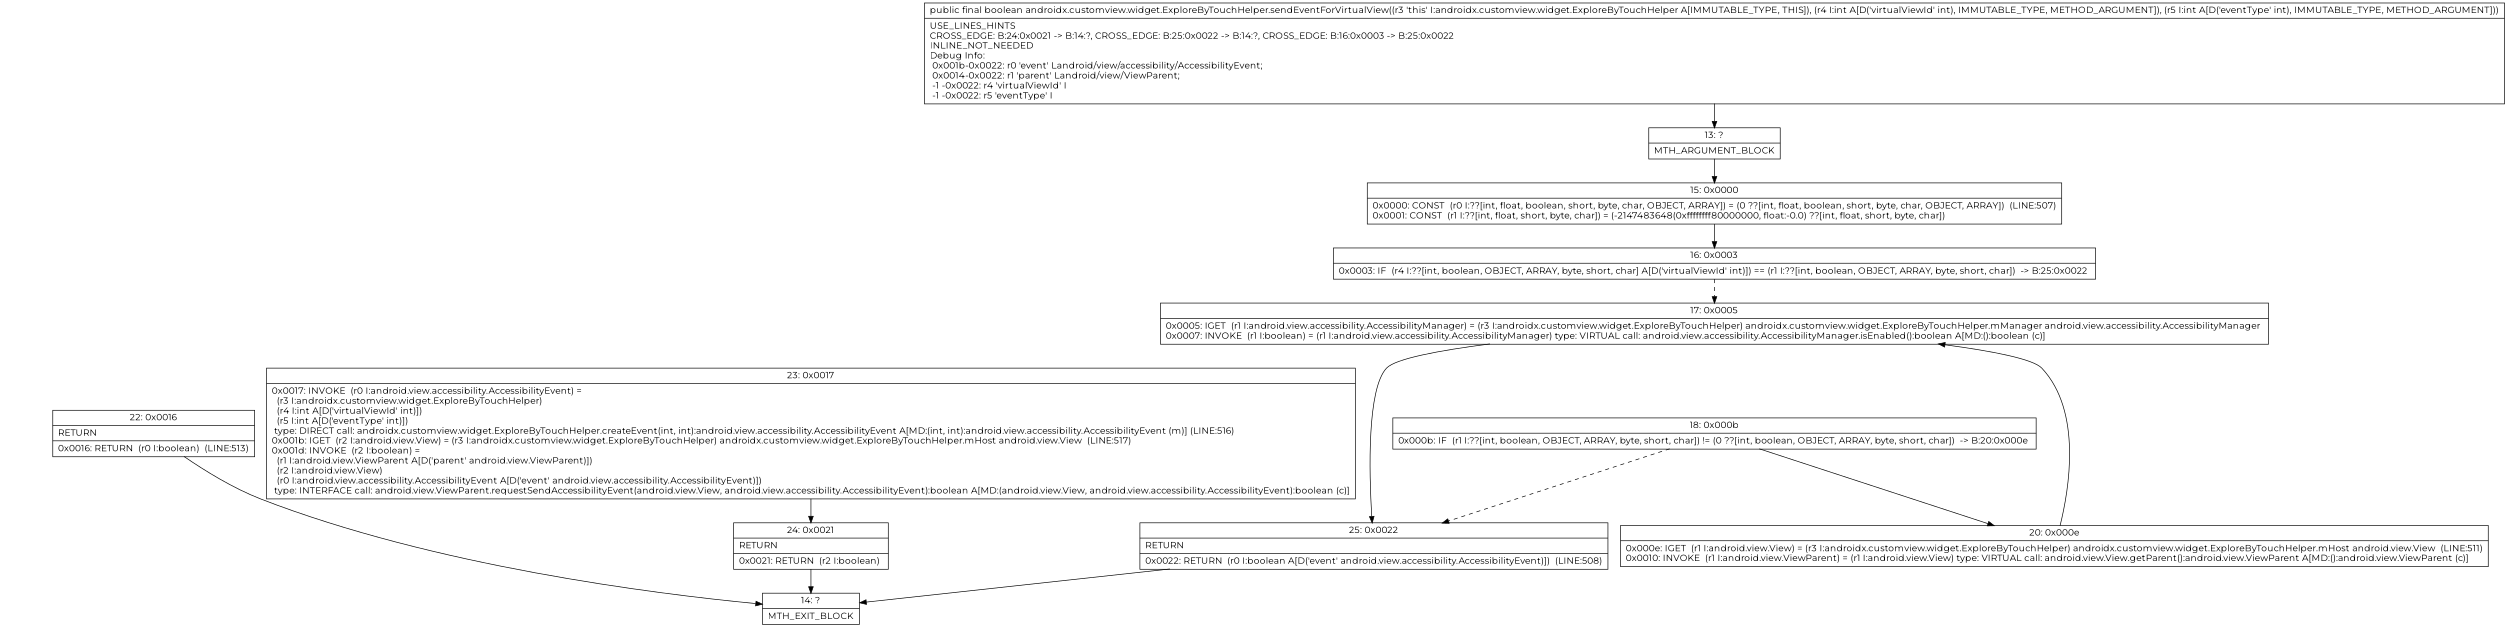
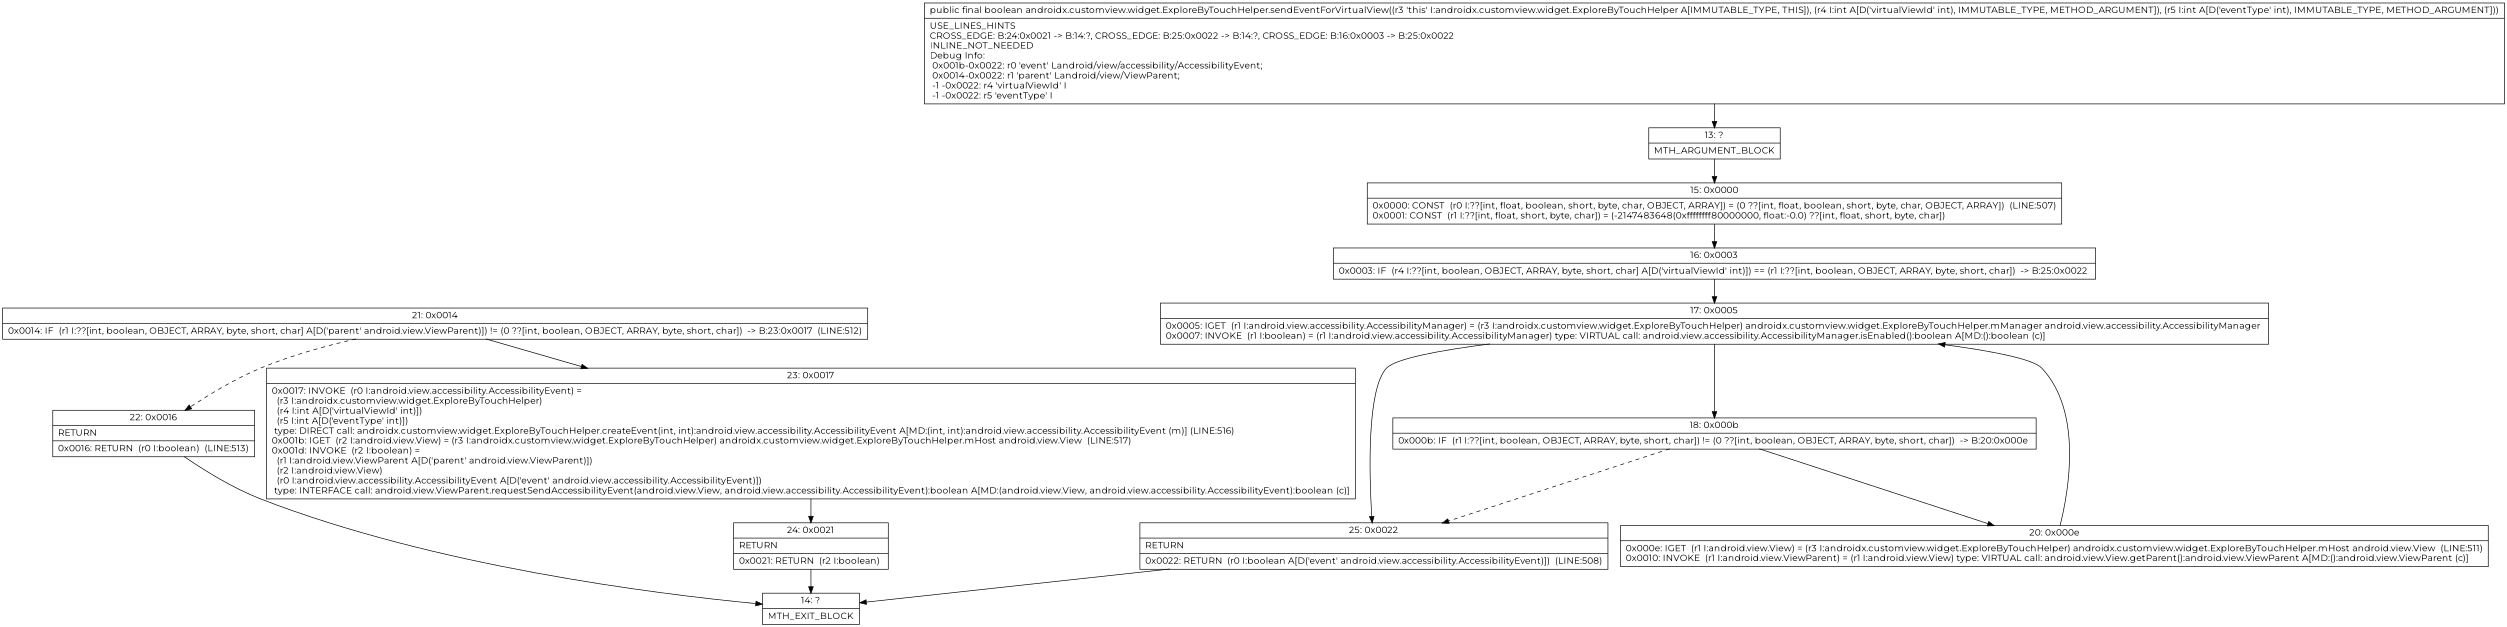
(1714, 288) -> (1714, 288)
none -> (435, 324)
none -> (1714, 378)
